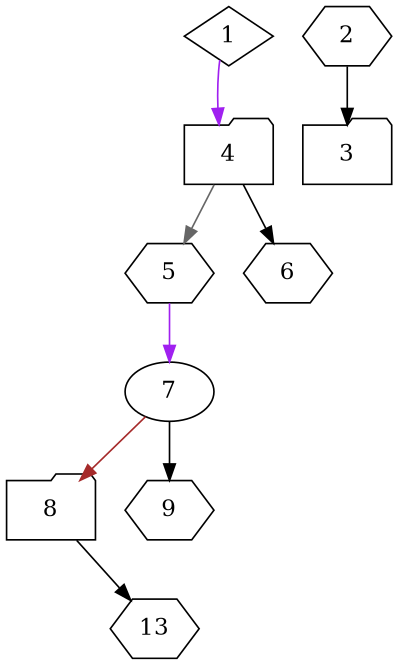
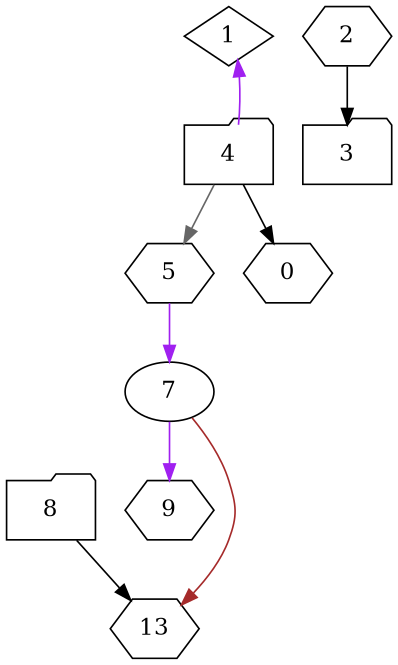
(218, 84) -> (240, 101)
(288, 273) -> (288, 273)
(119, 443) -> (235, 506)
(170, 443) -> (170, 443)
